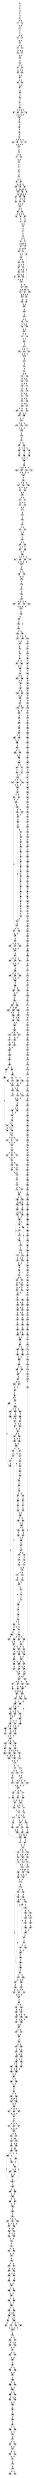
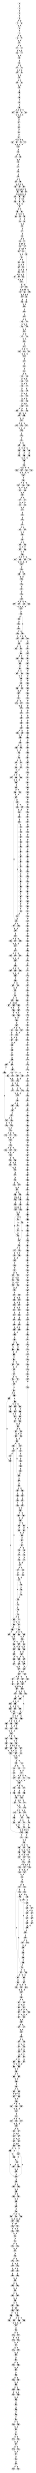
(20, 651) -> (20, 646)
